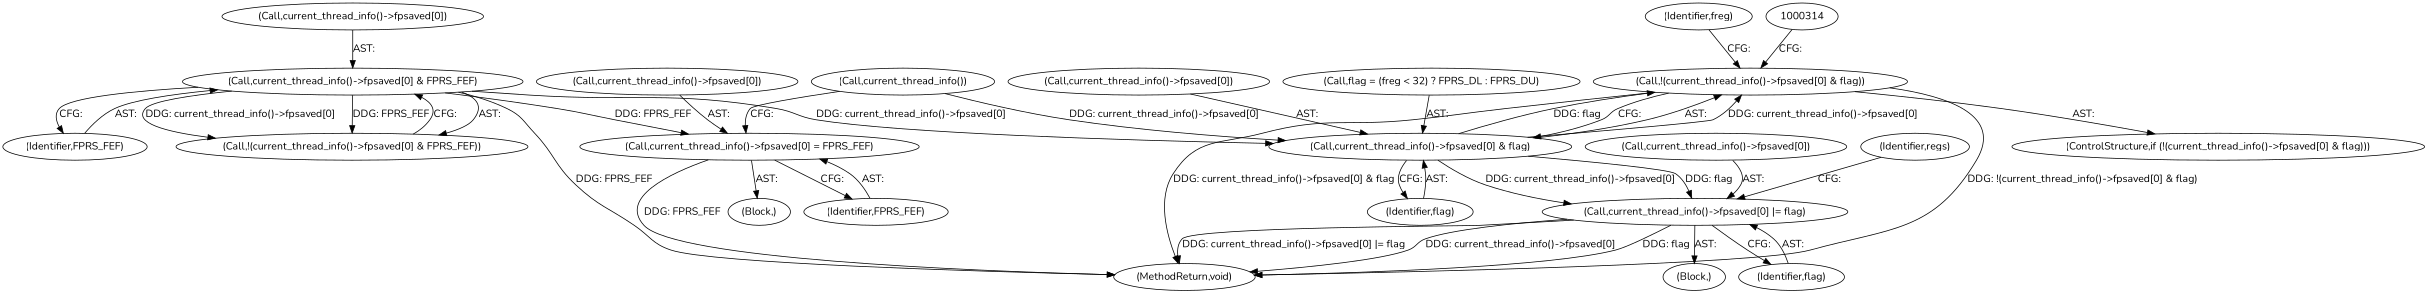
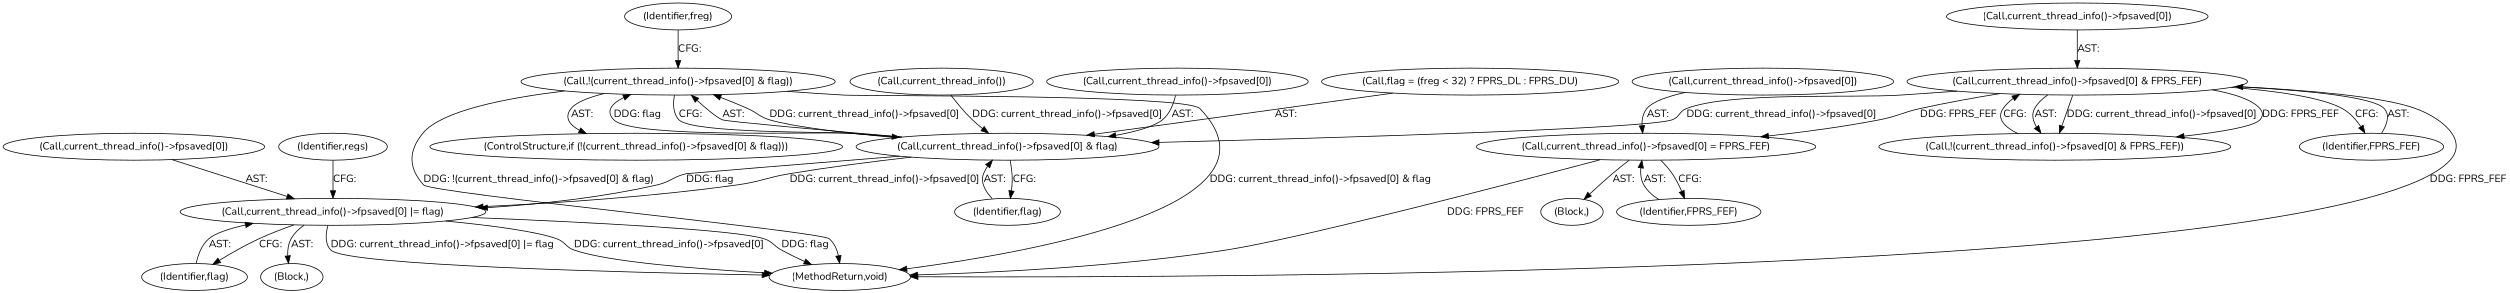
(1802, 16) -> none
(786, 100) -> none
